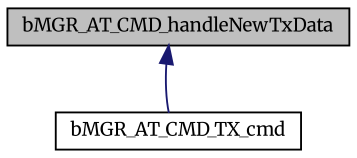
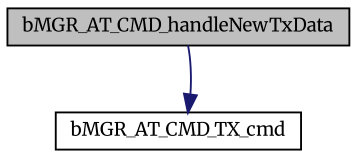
(166, 88) -> (191, 70)
